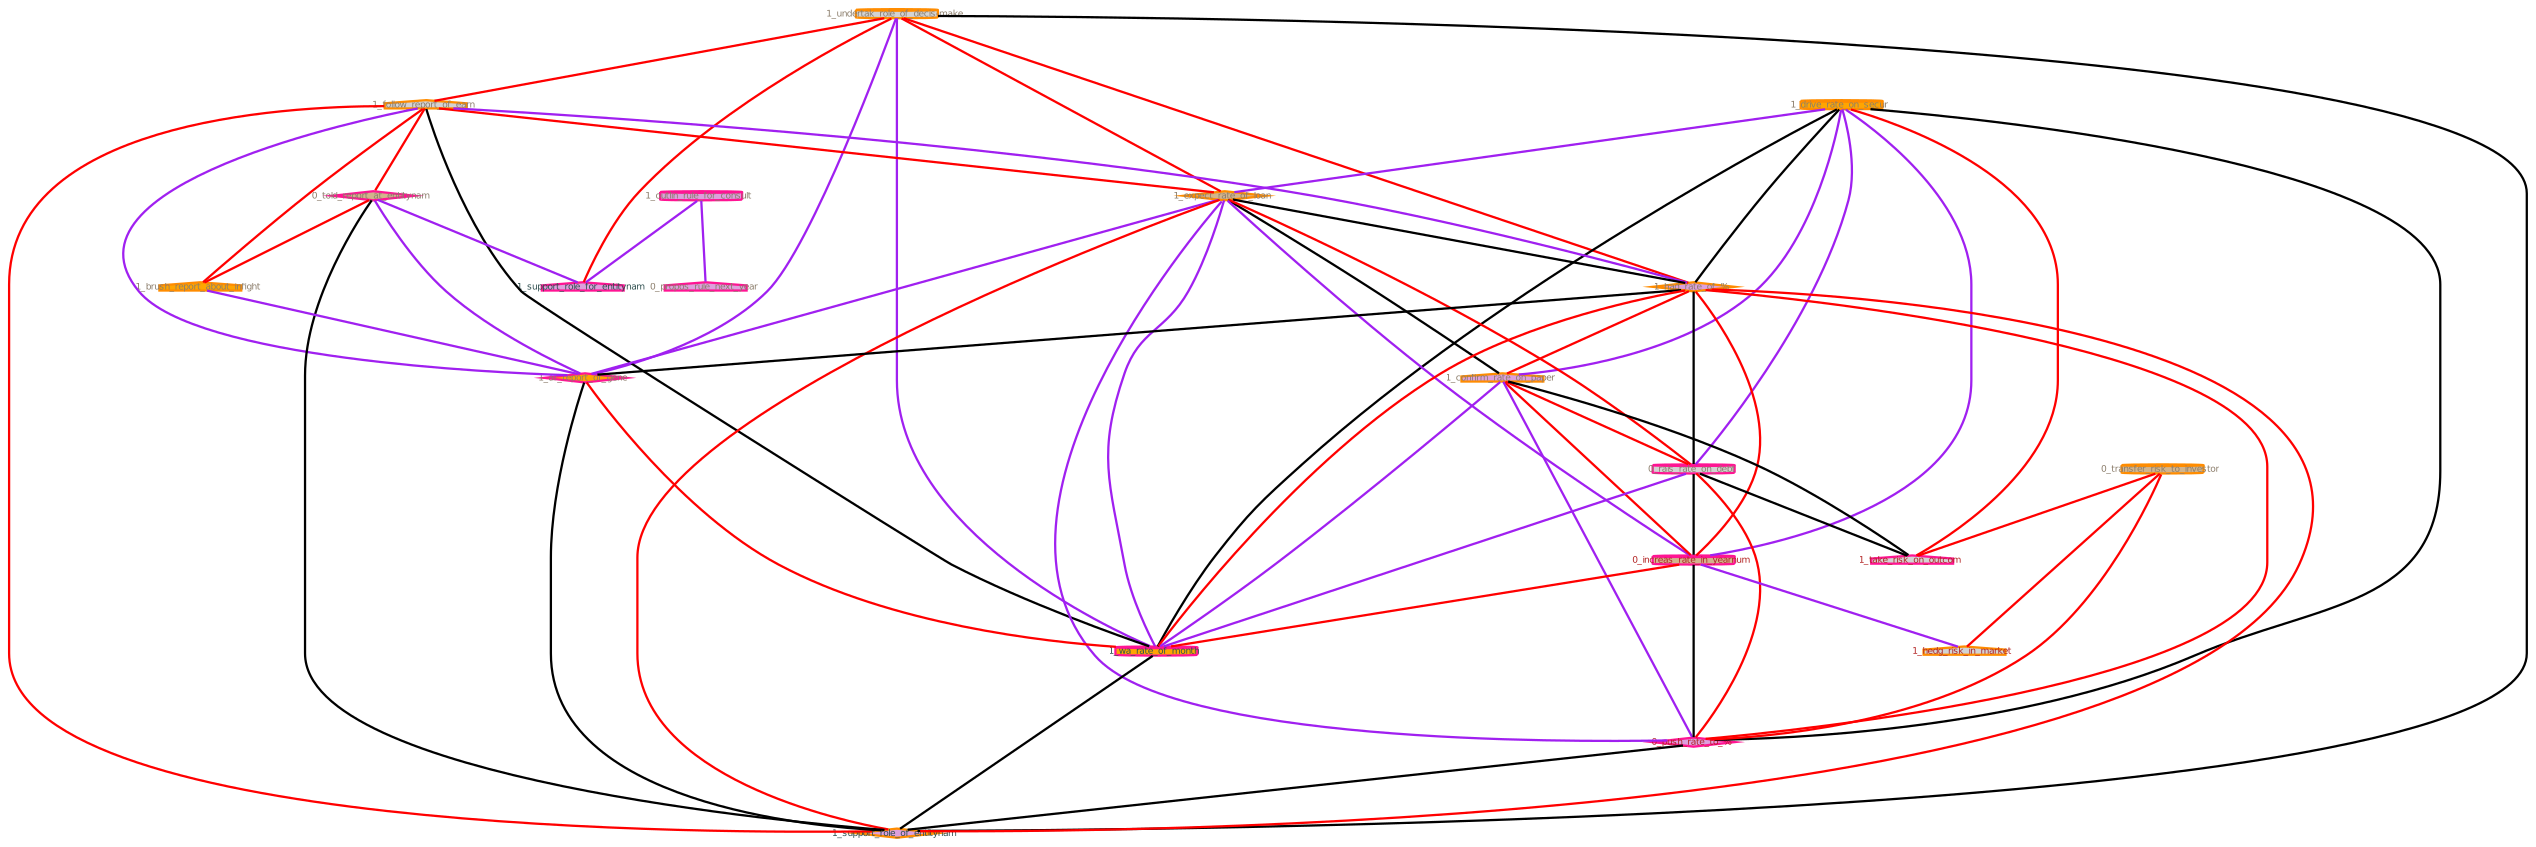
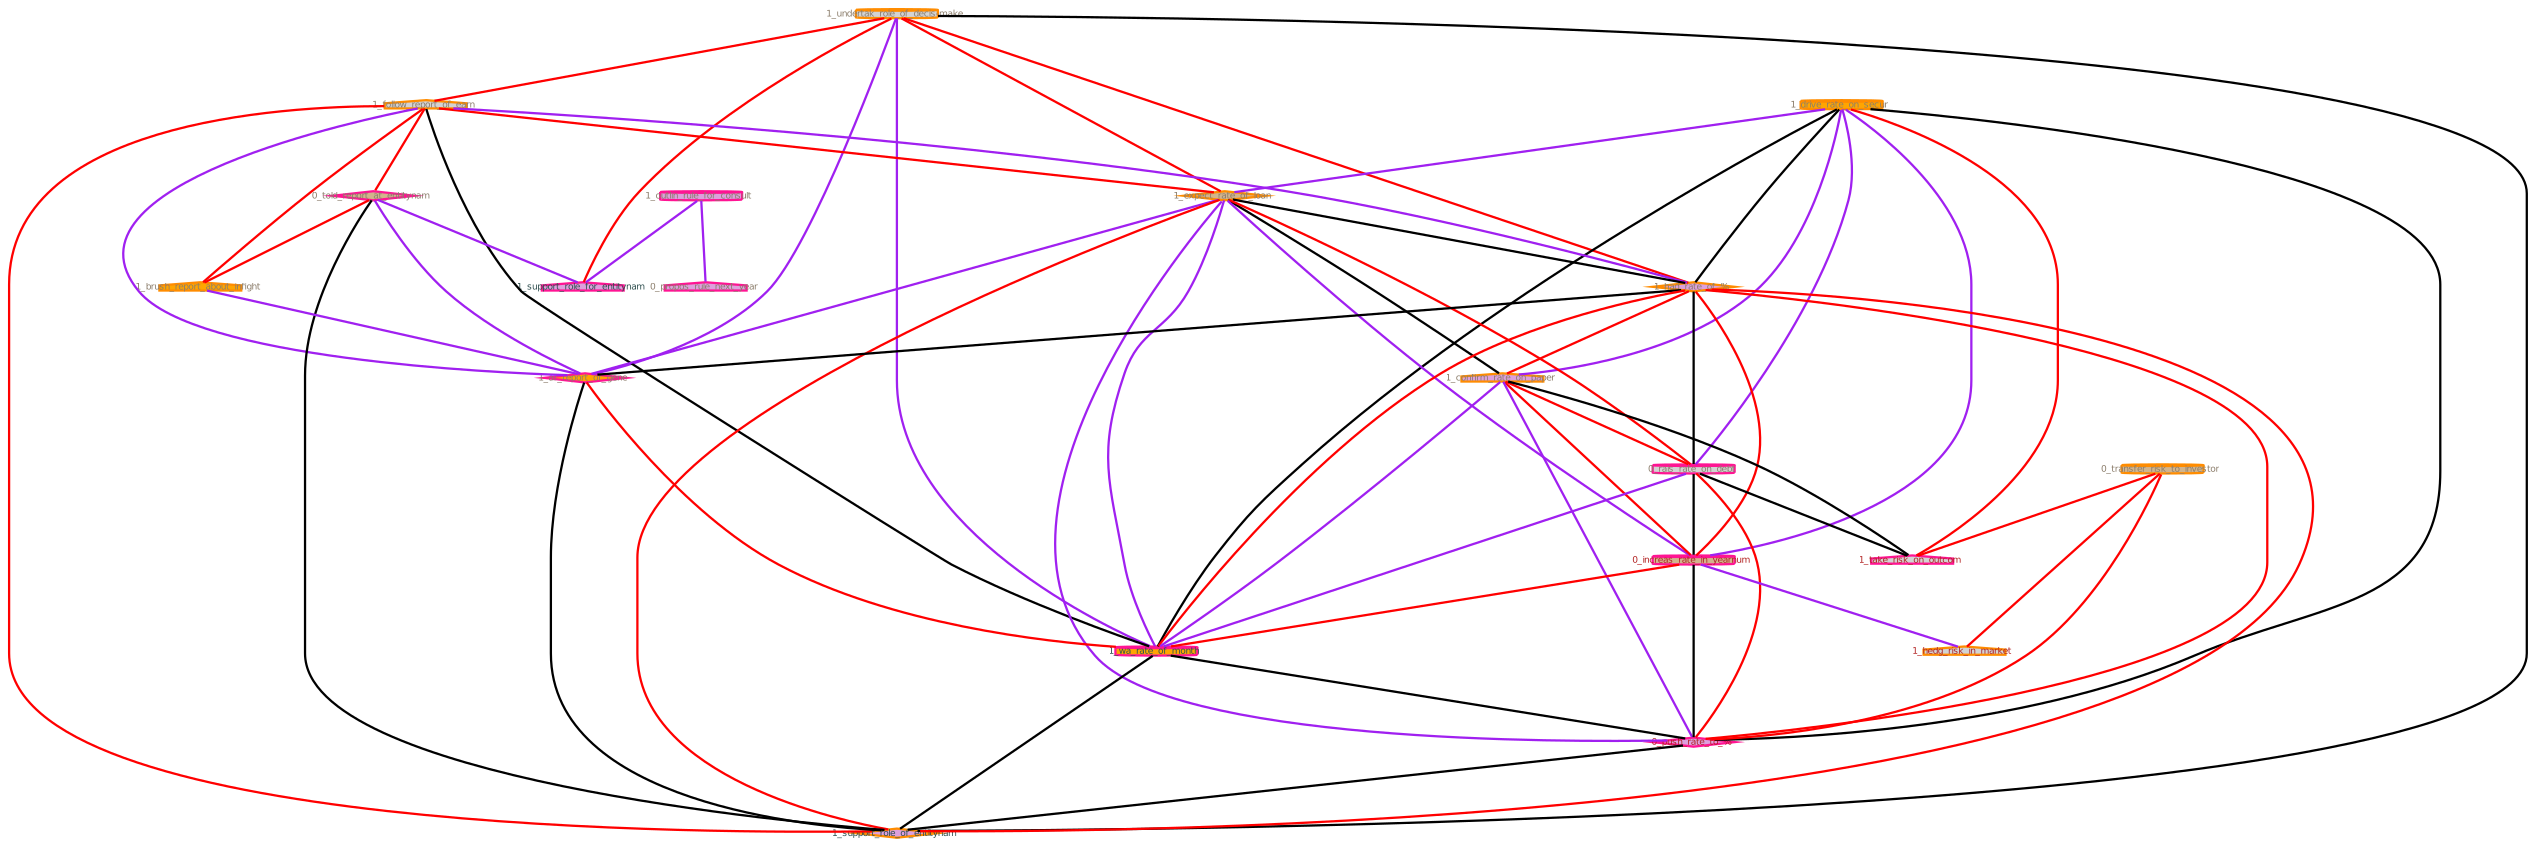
none -> (1428, 697)
